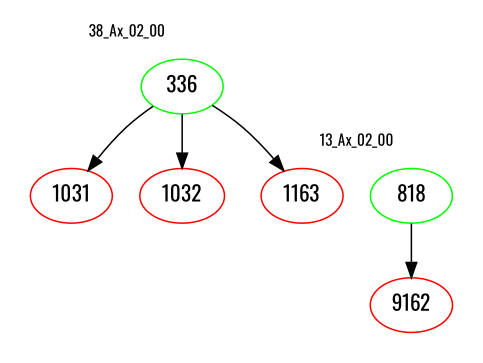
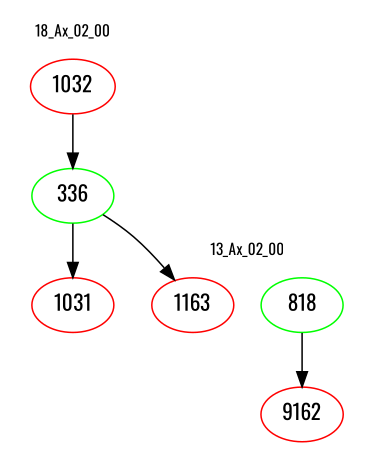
(128, 33) -> (73, 33)
(182, 134) -> (73, 134)
